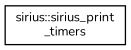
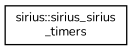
(65, 25) -> (66, 25)
